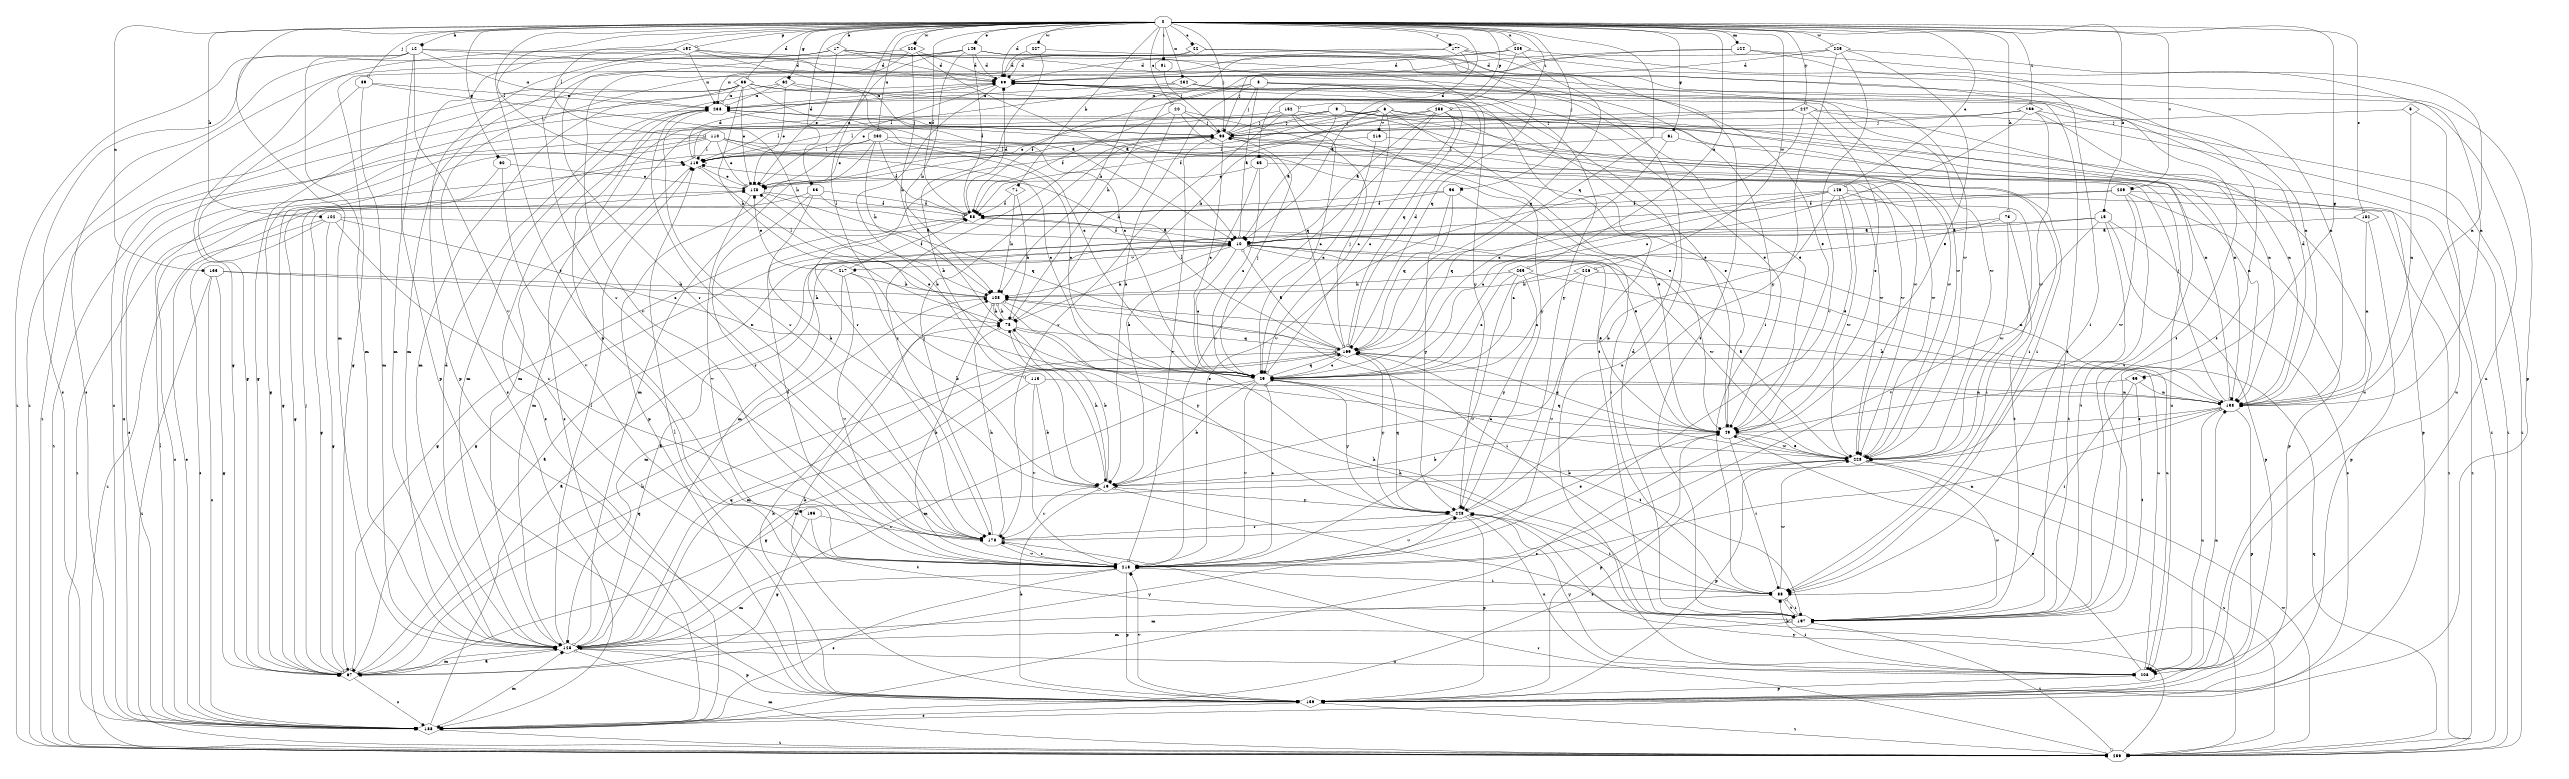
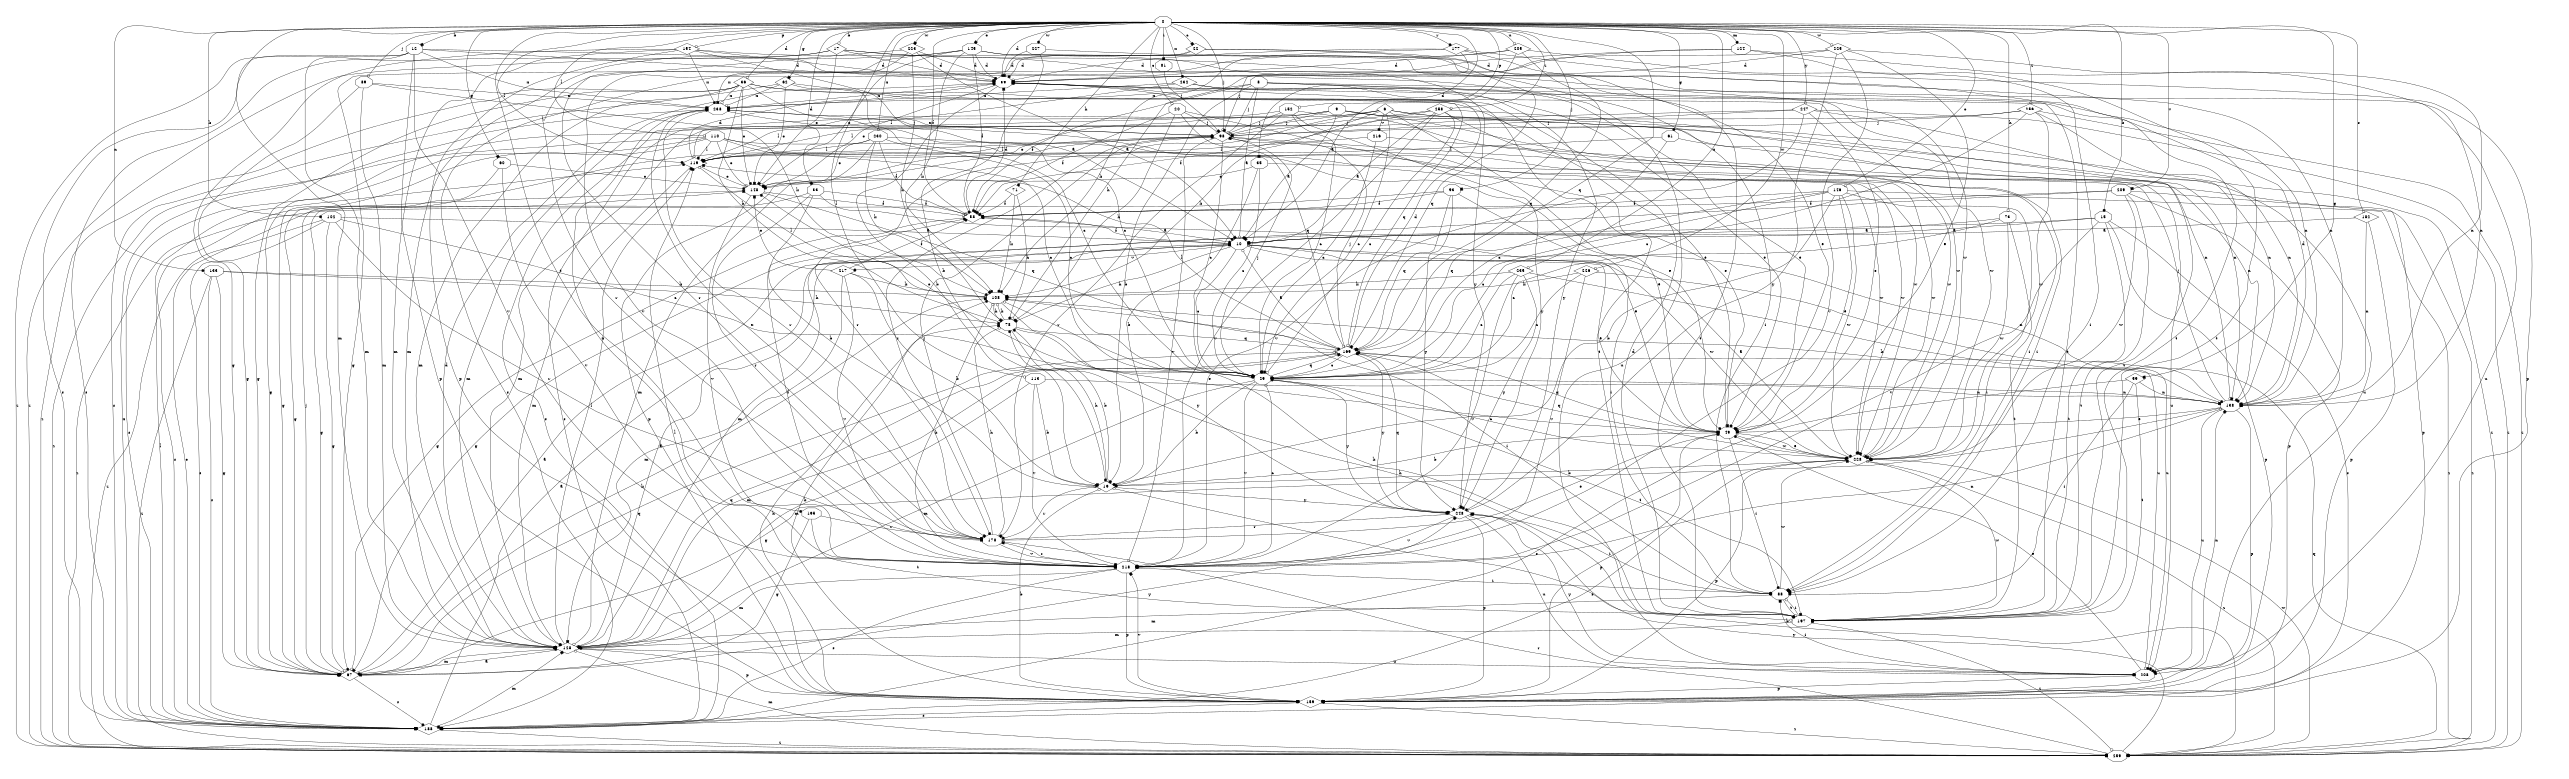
(2411, 109) -> none
